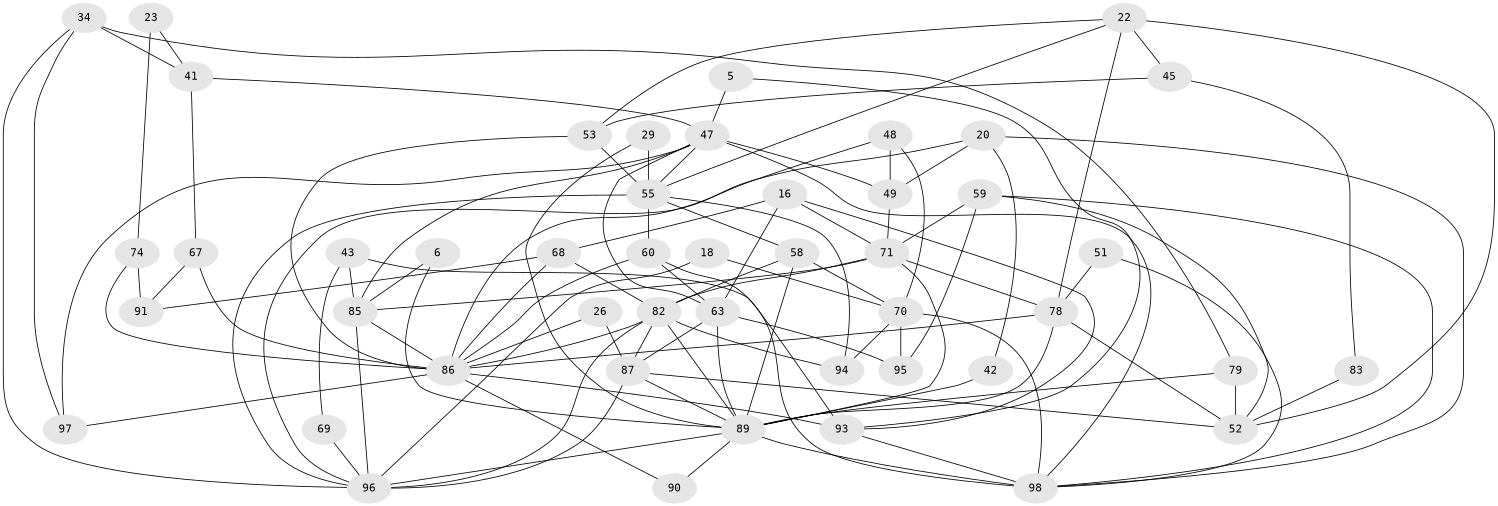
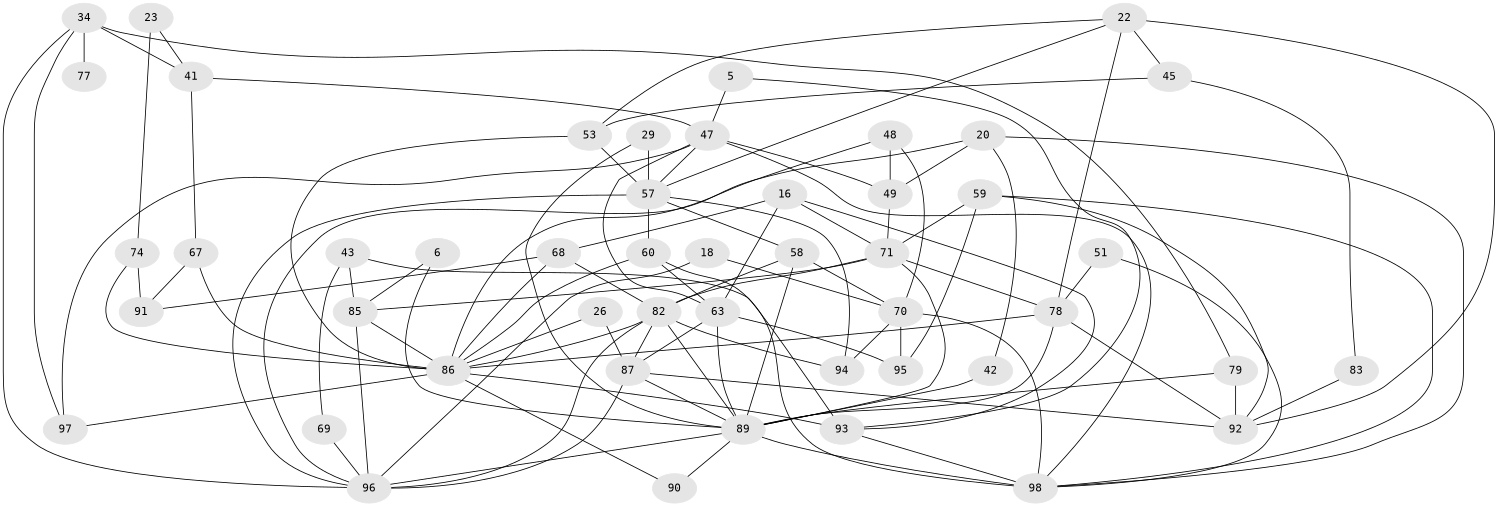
none -> (84, 77)
(508, 190) -> none
(648, 194) -> (648, 194)
(1236, 430) -> (1236, 430)
